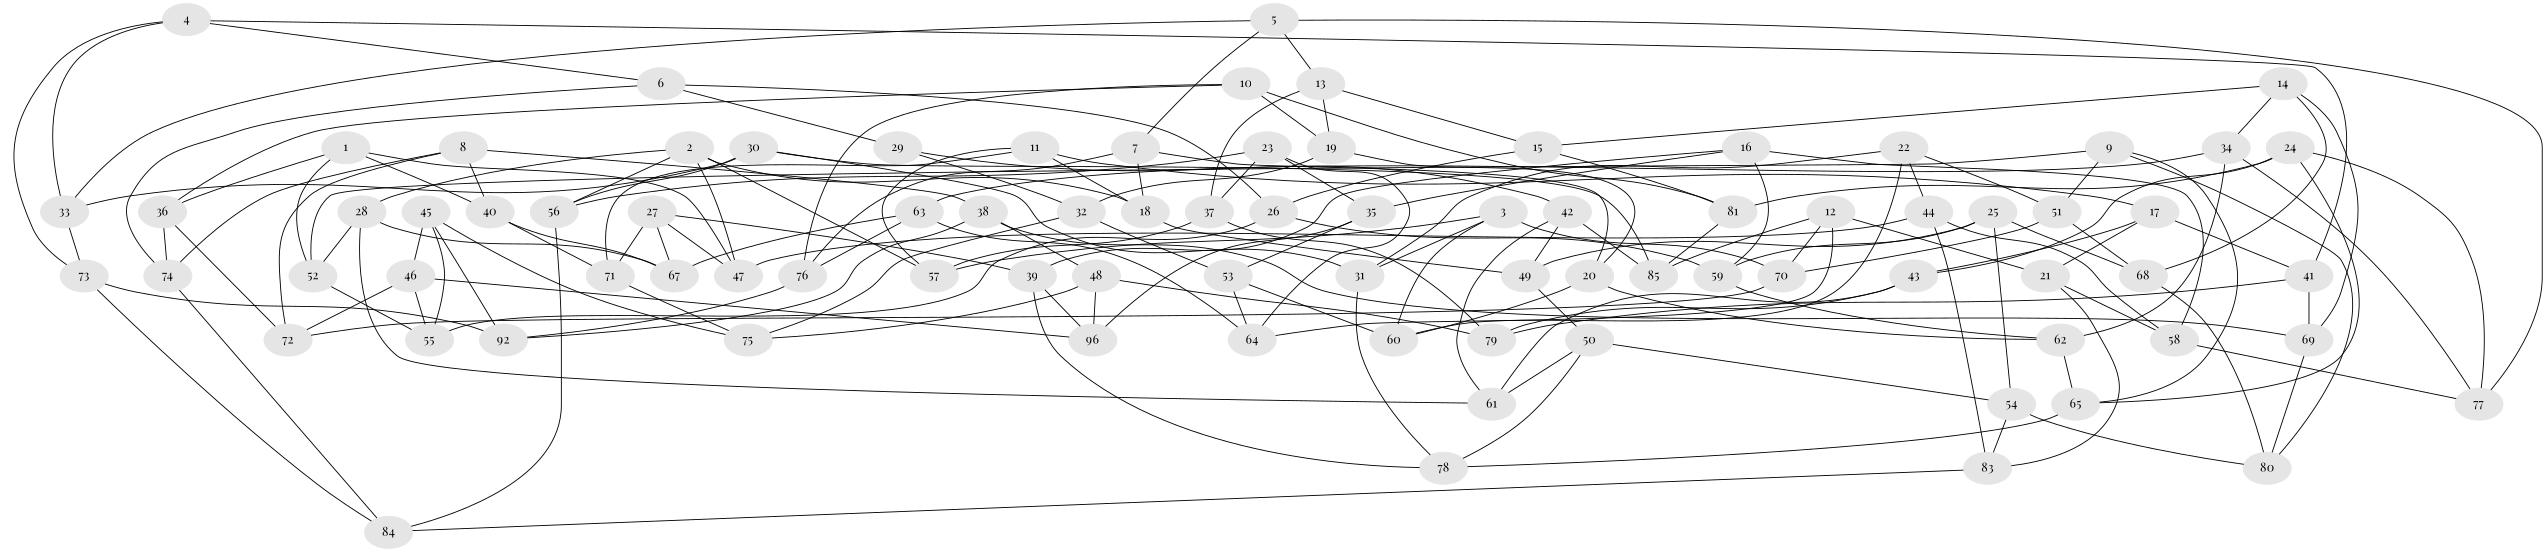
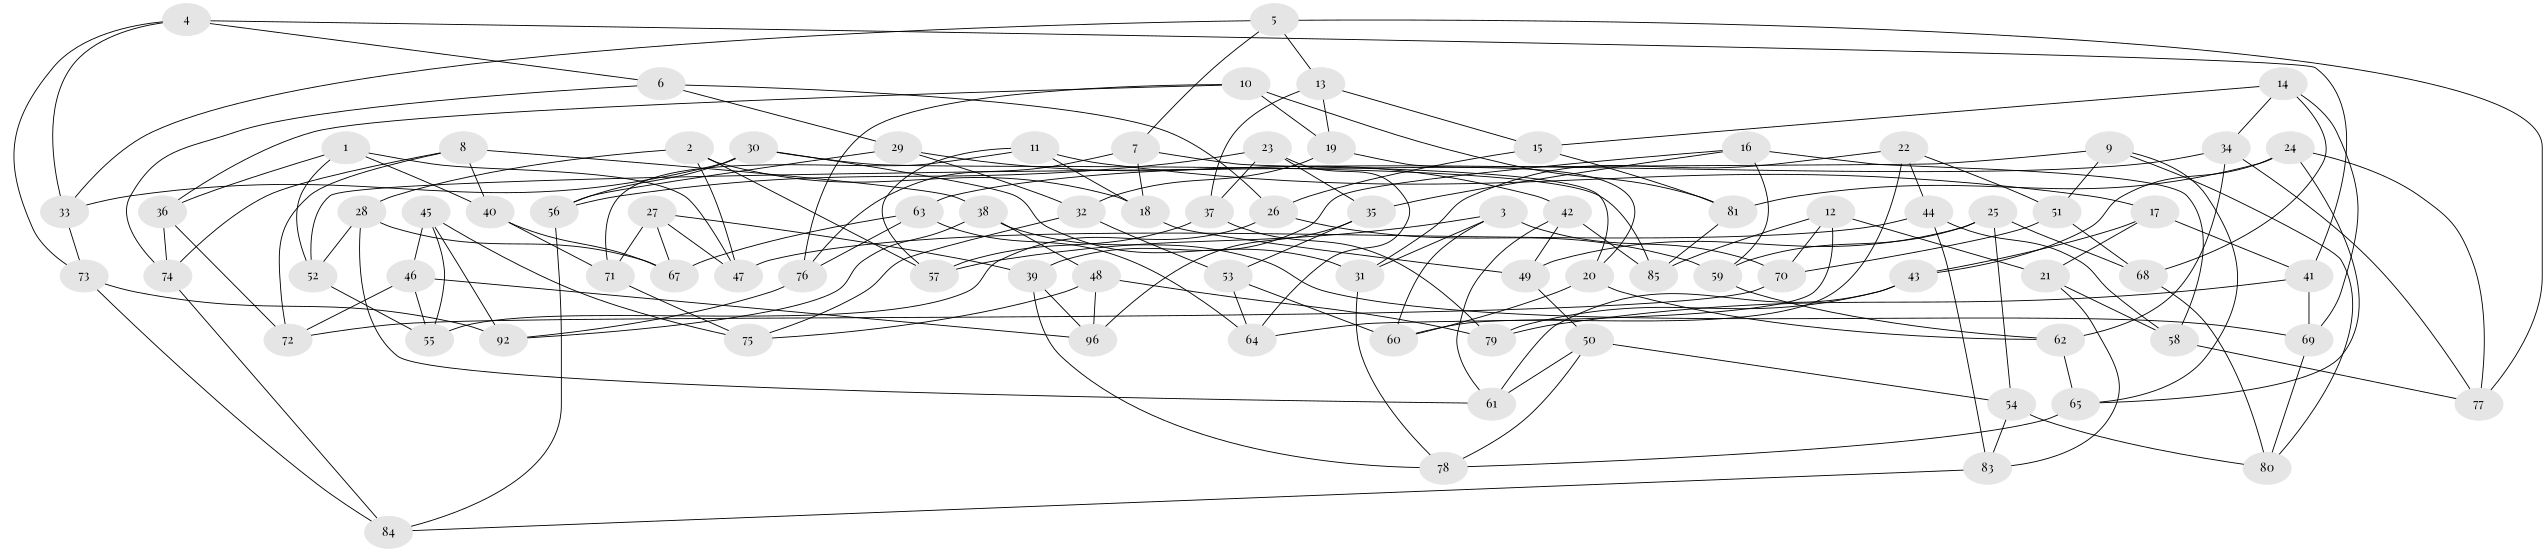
(639, 172) -> (723, 174)
